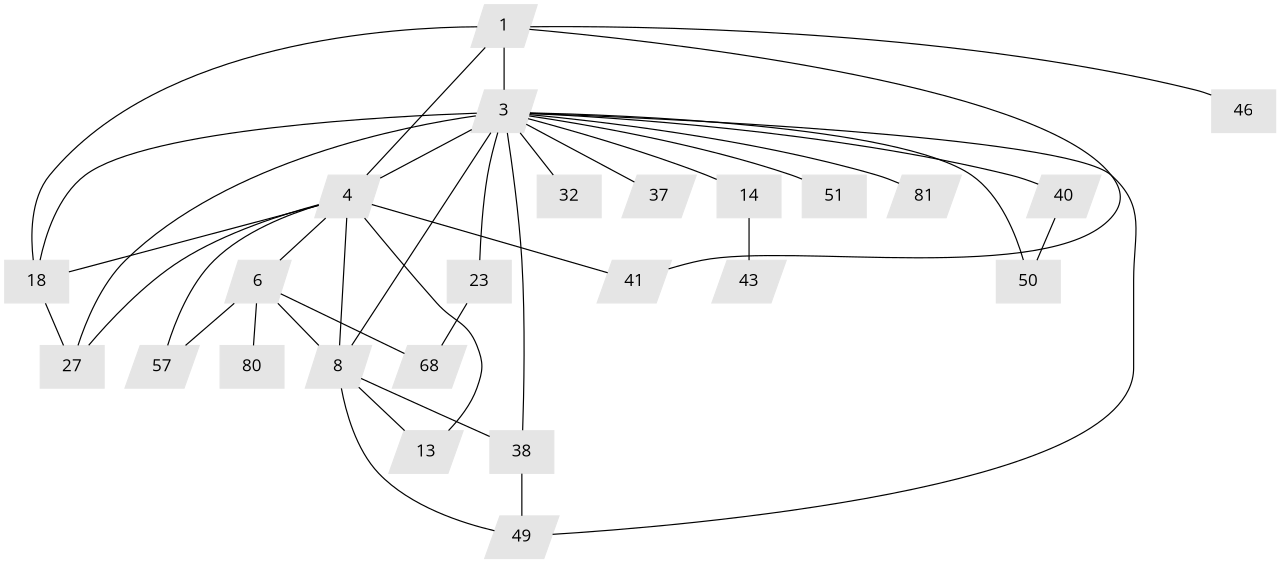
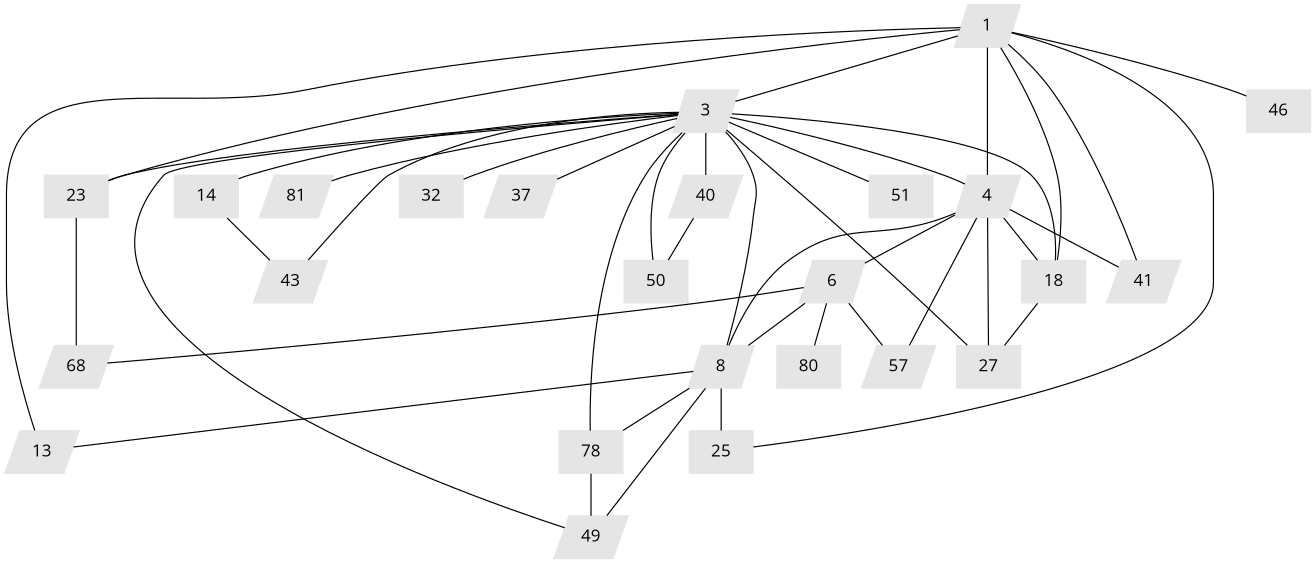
none -> (531, 86)
none -> (396, 172)
(448, 313) -> (337, 84)
(522, 452) -> (591, 452)
none -> (721, 452)
